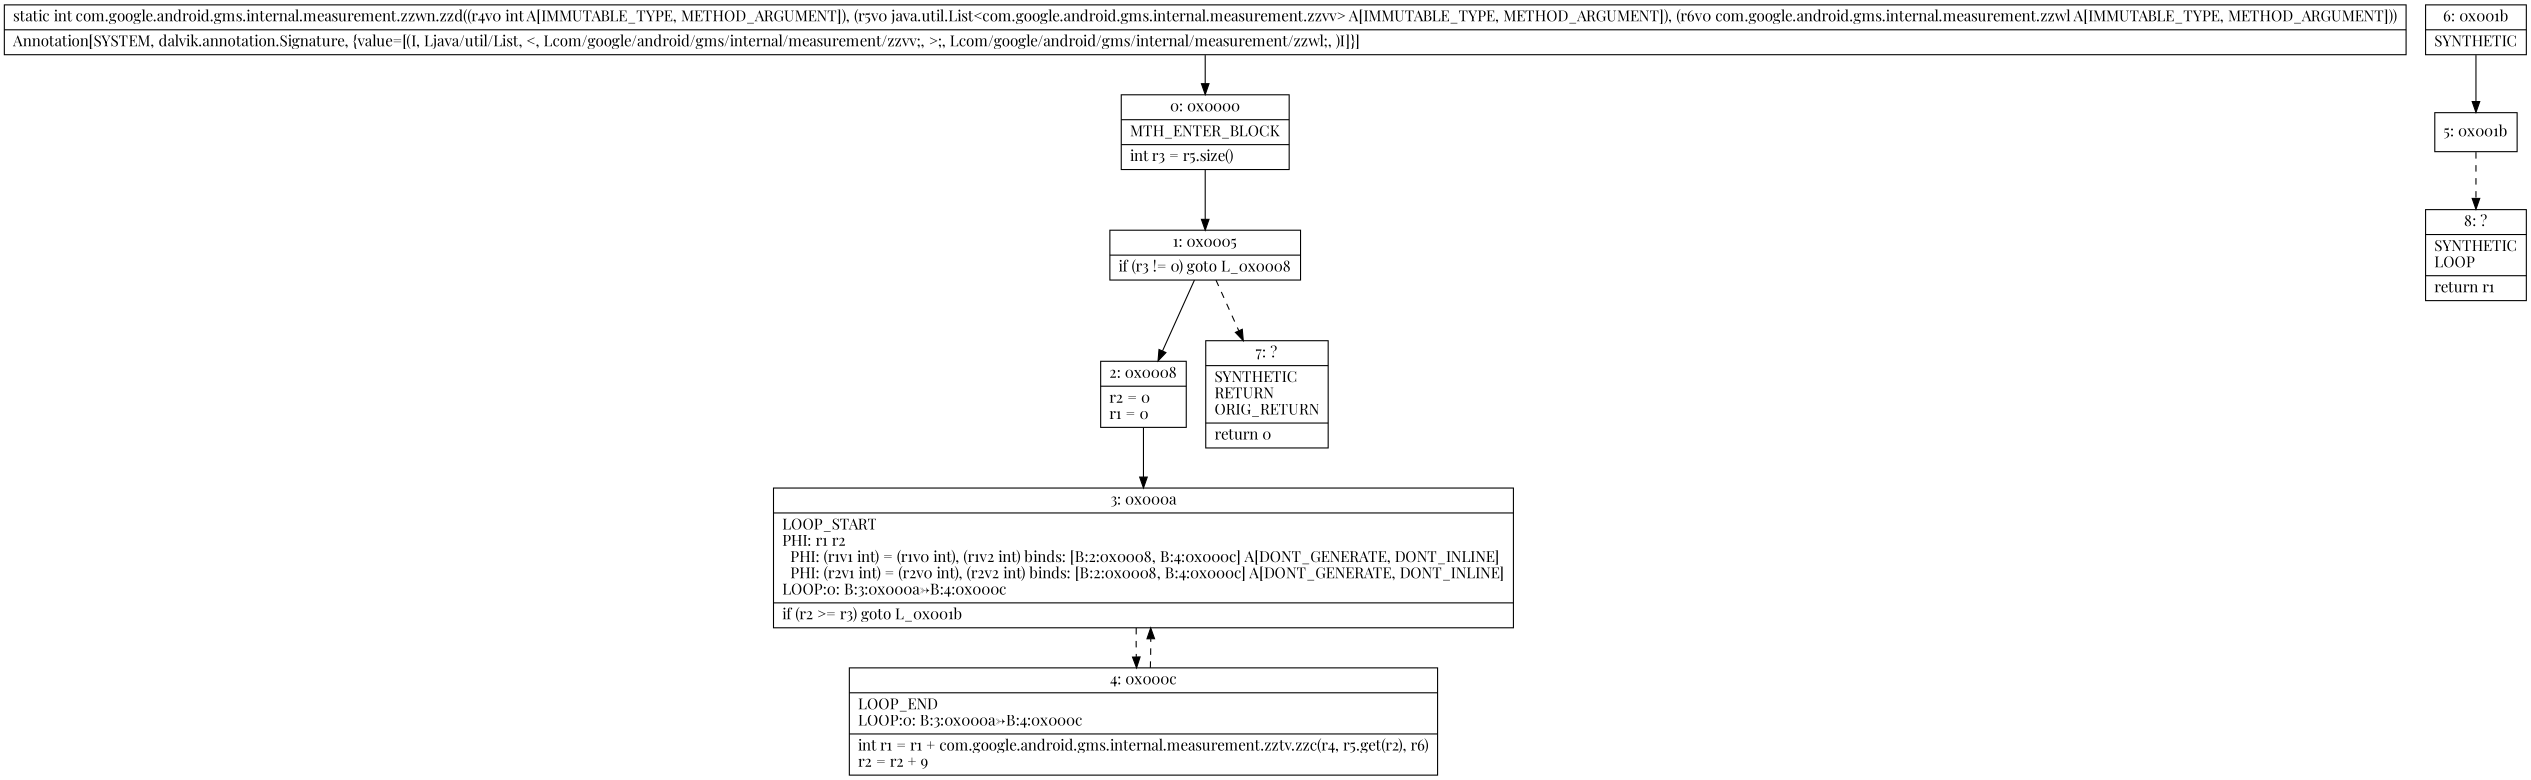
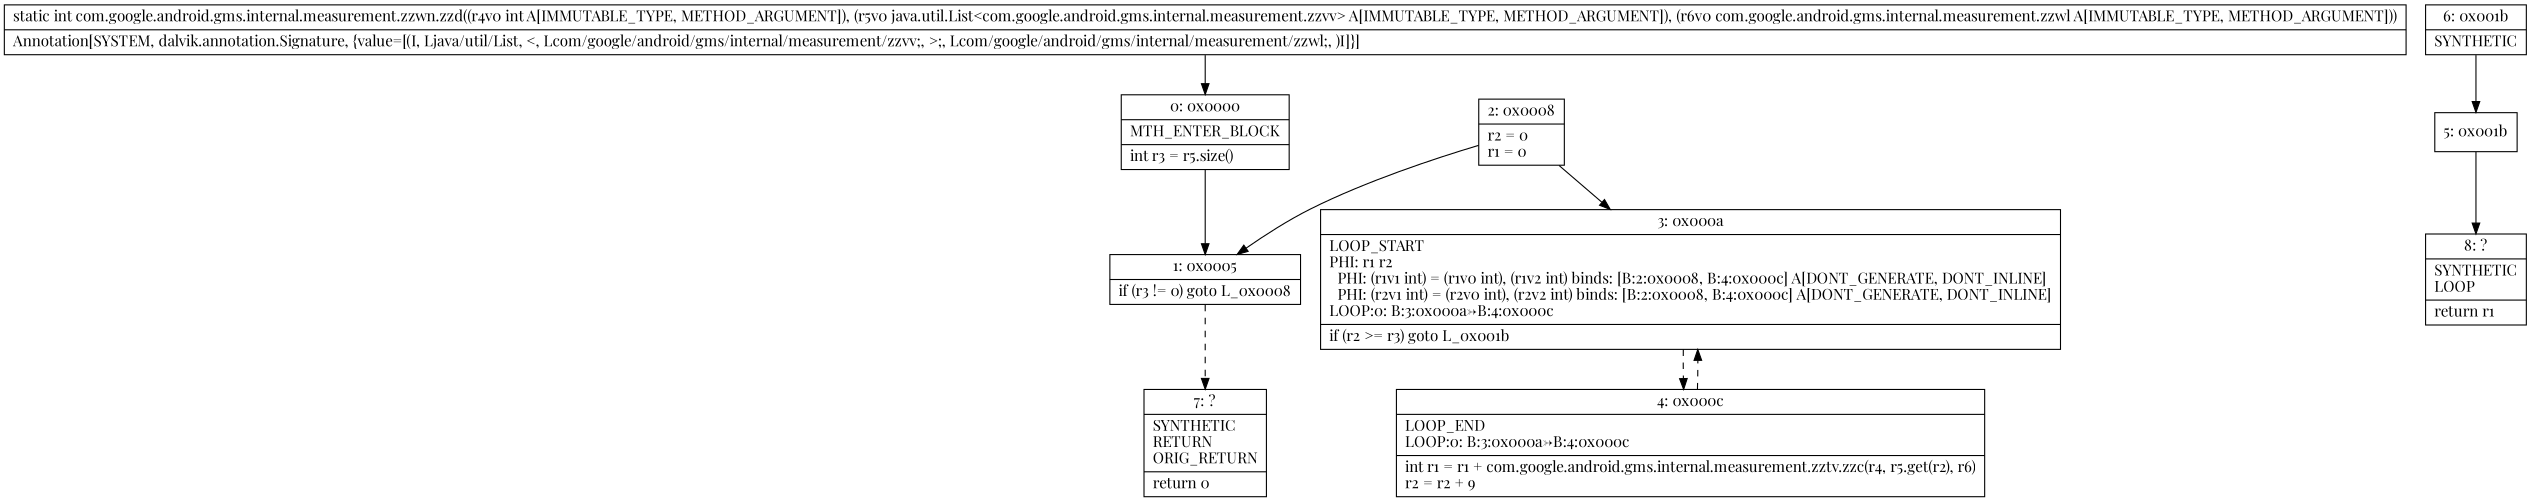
(2476, 175) -> (2476, 187)
(1179, 316) -> (1358, 188)
